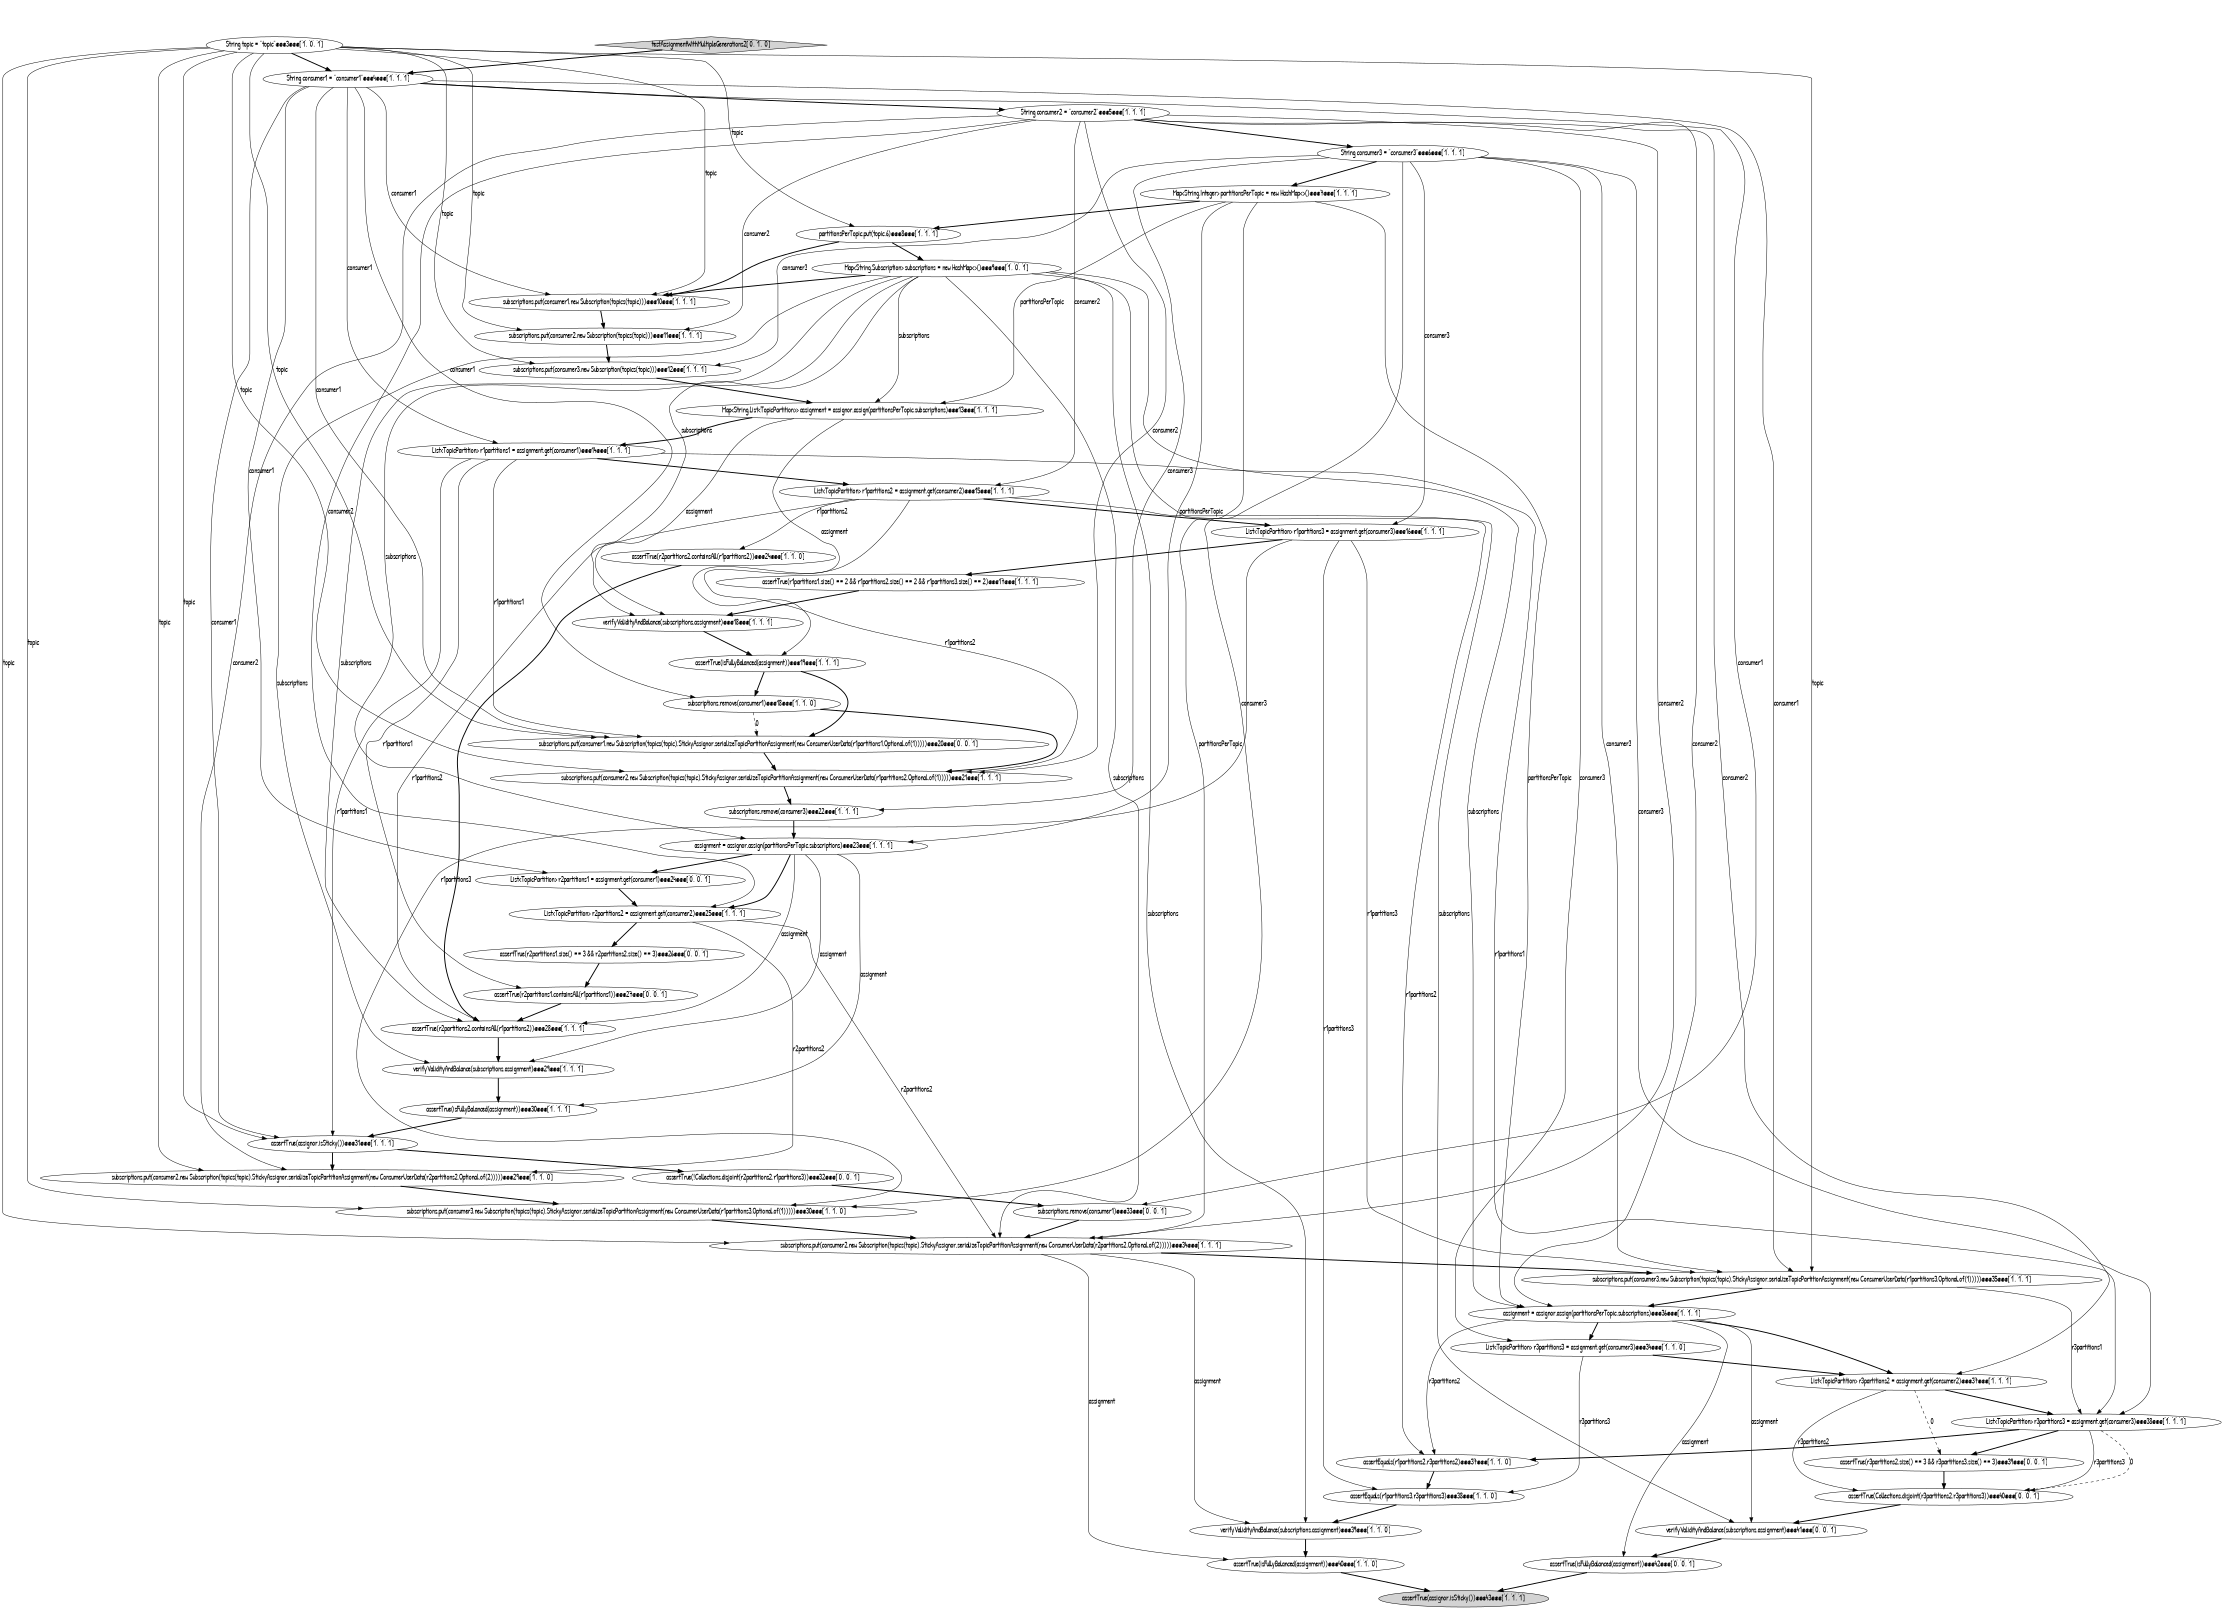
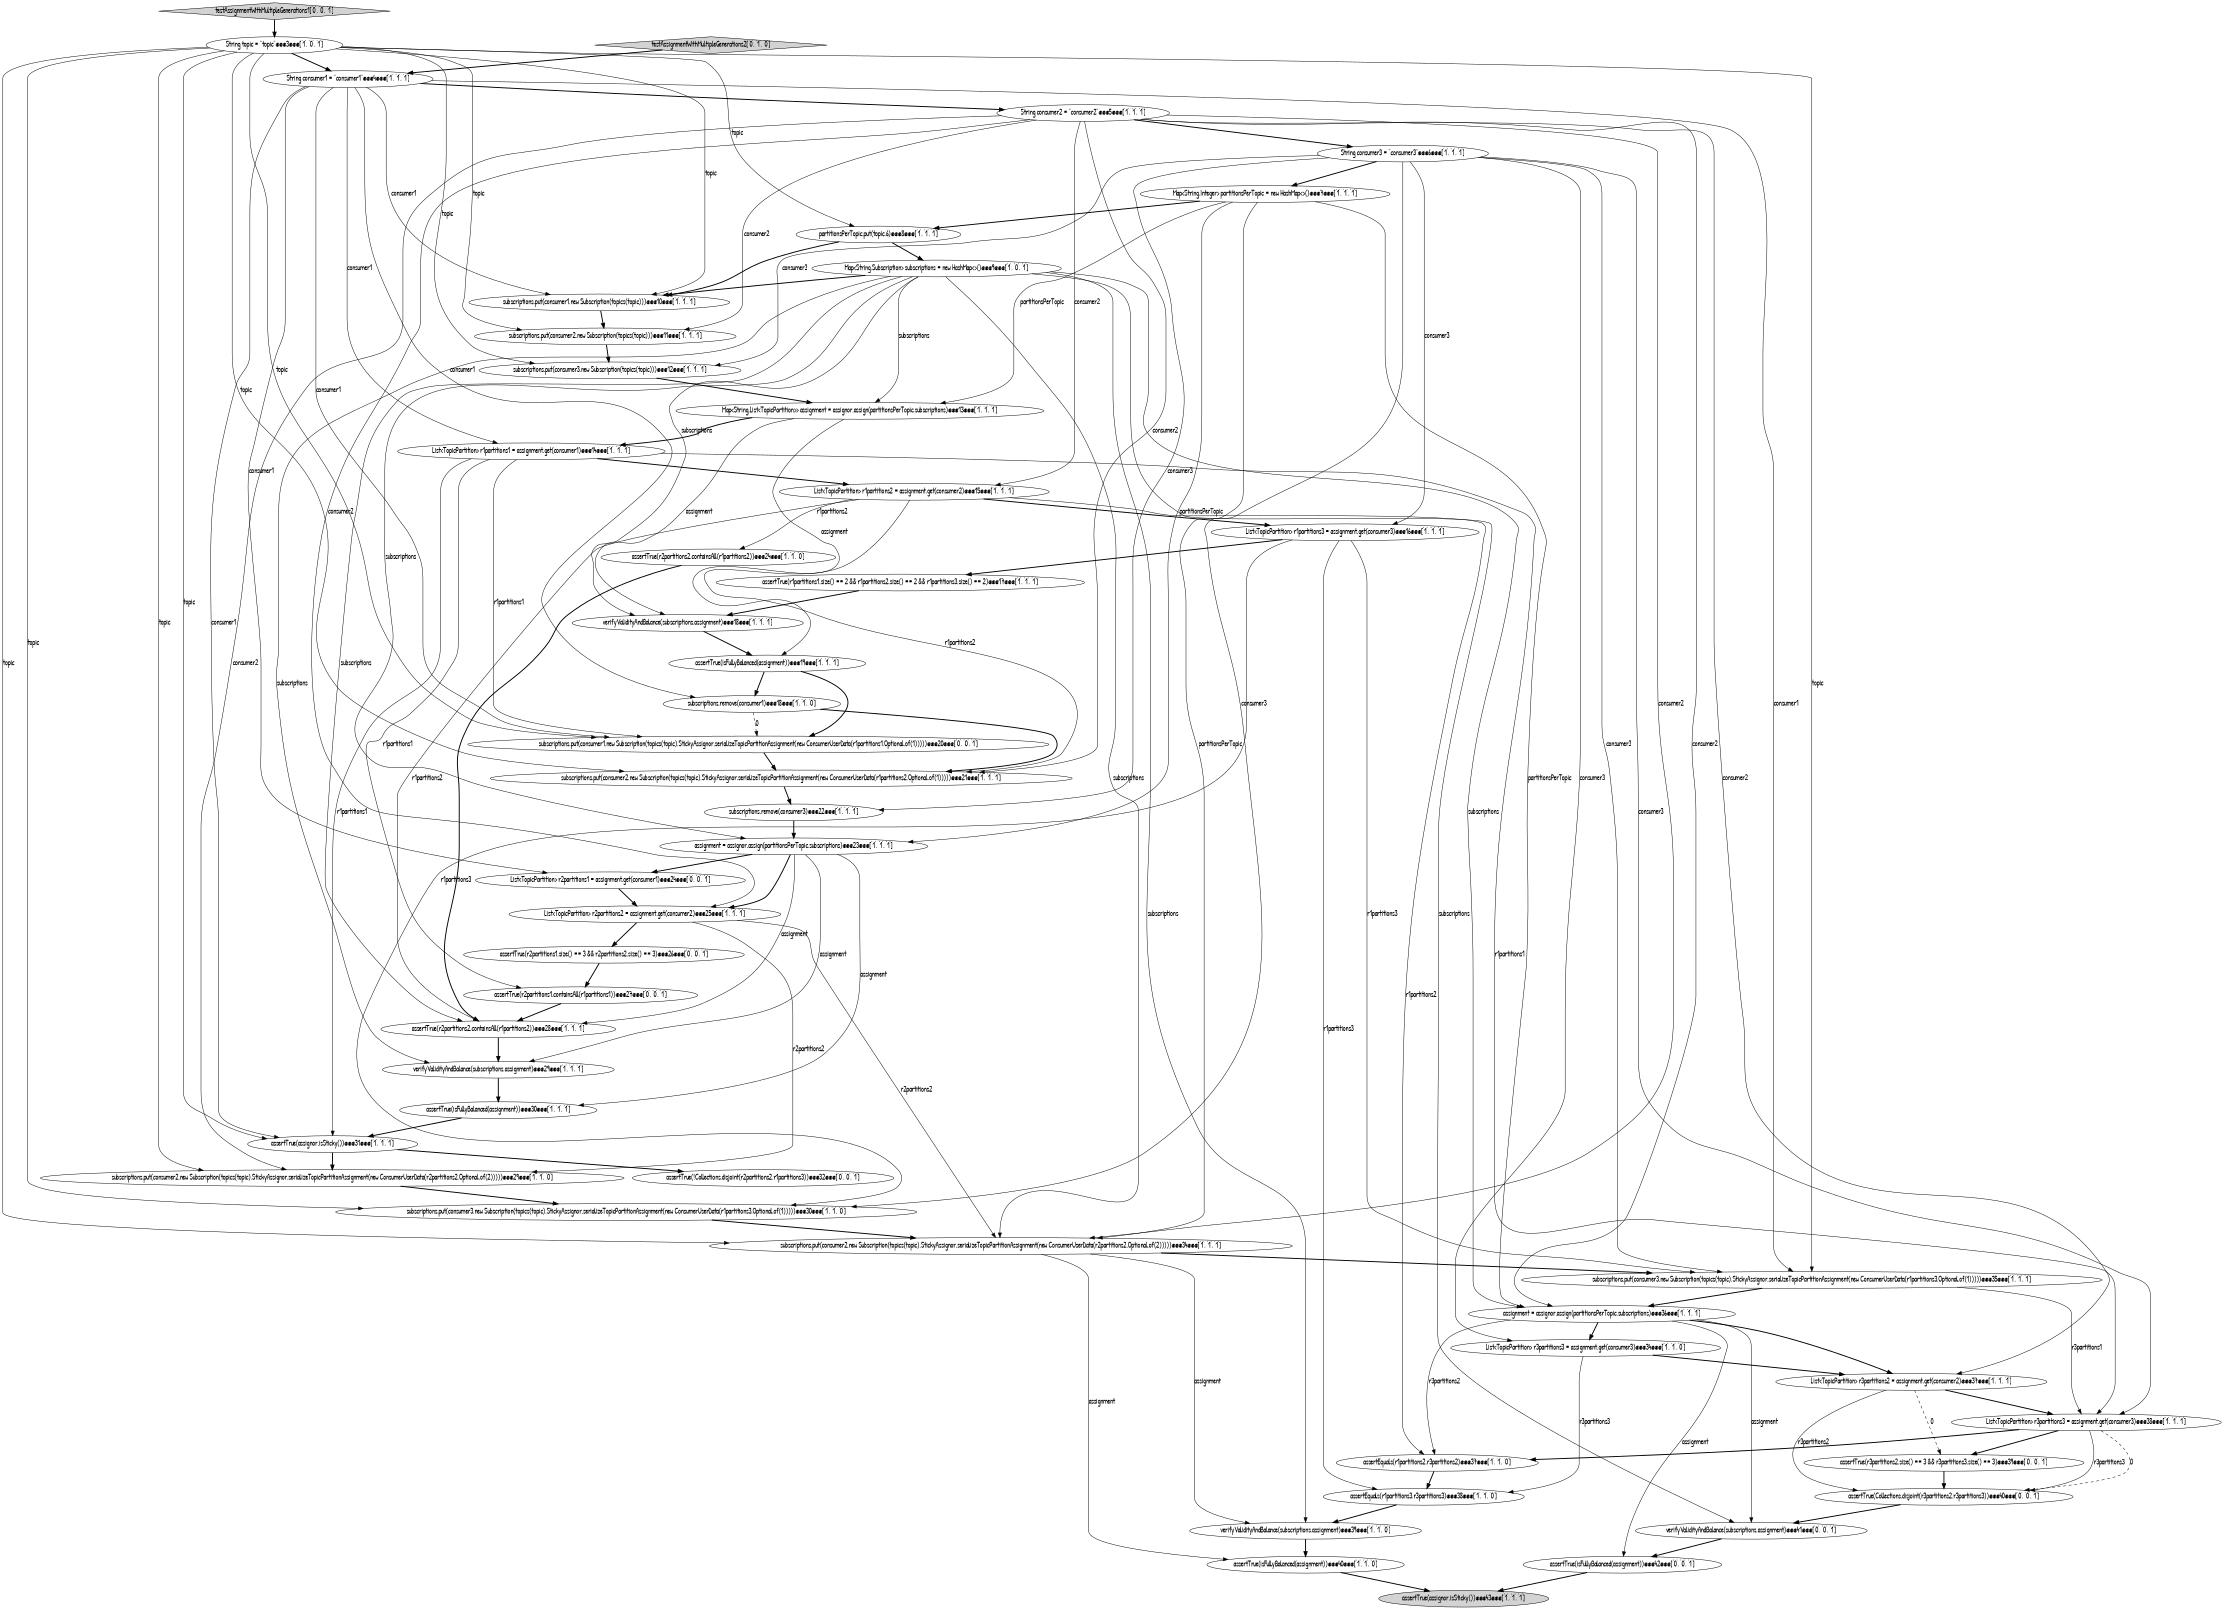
none -> (275, 11)
(1102, 1212) -> none
